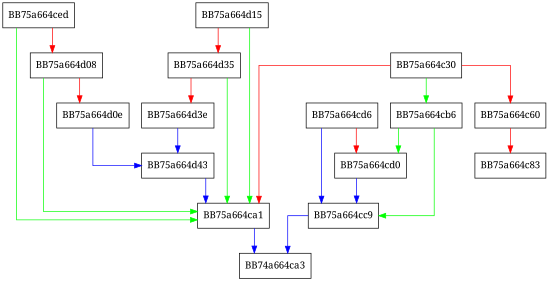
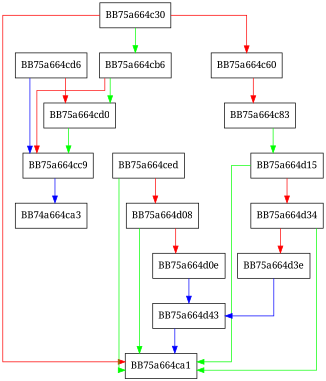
(204, 65) -> (287, 216)
none -> (273, 137)
(357, 187) -> (69, 137)
(434, 196) -> (49, 90)
(254, 237) -> none
